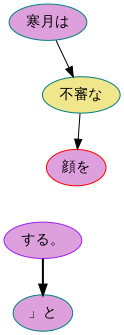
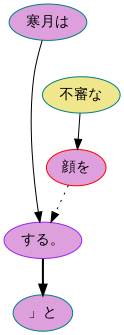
(62, 54) -> (31, 126)
none -> (62, 199)
